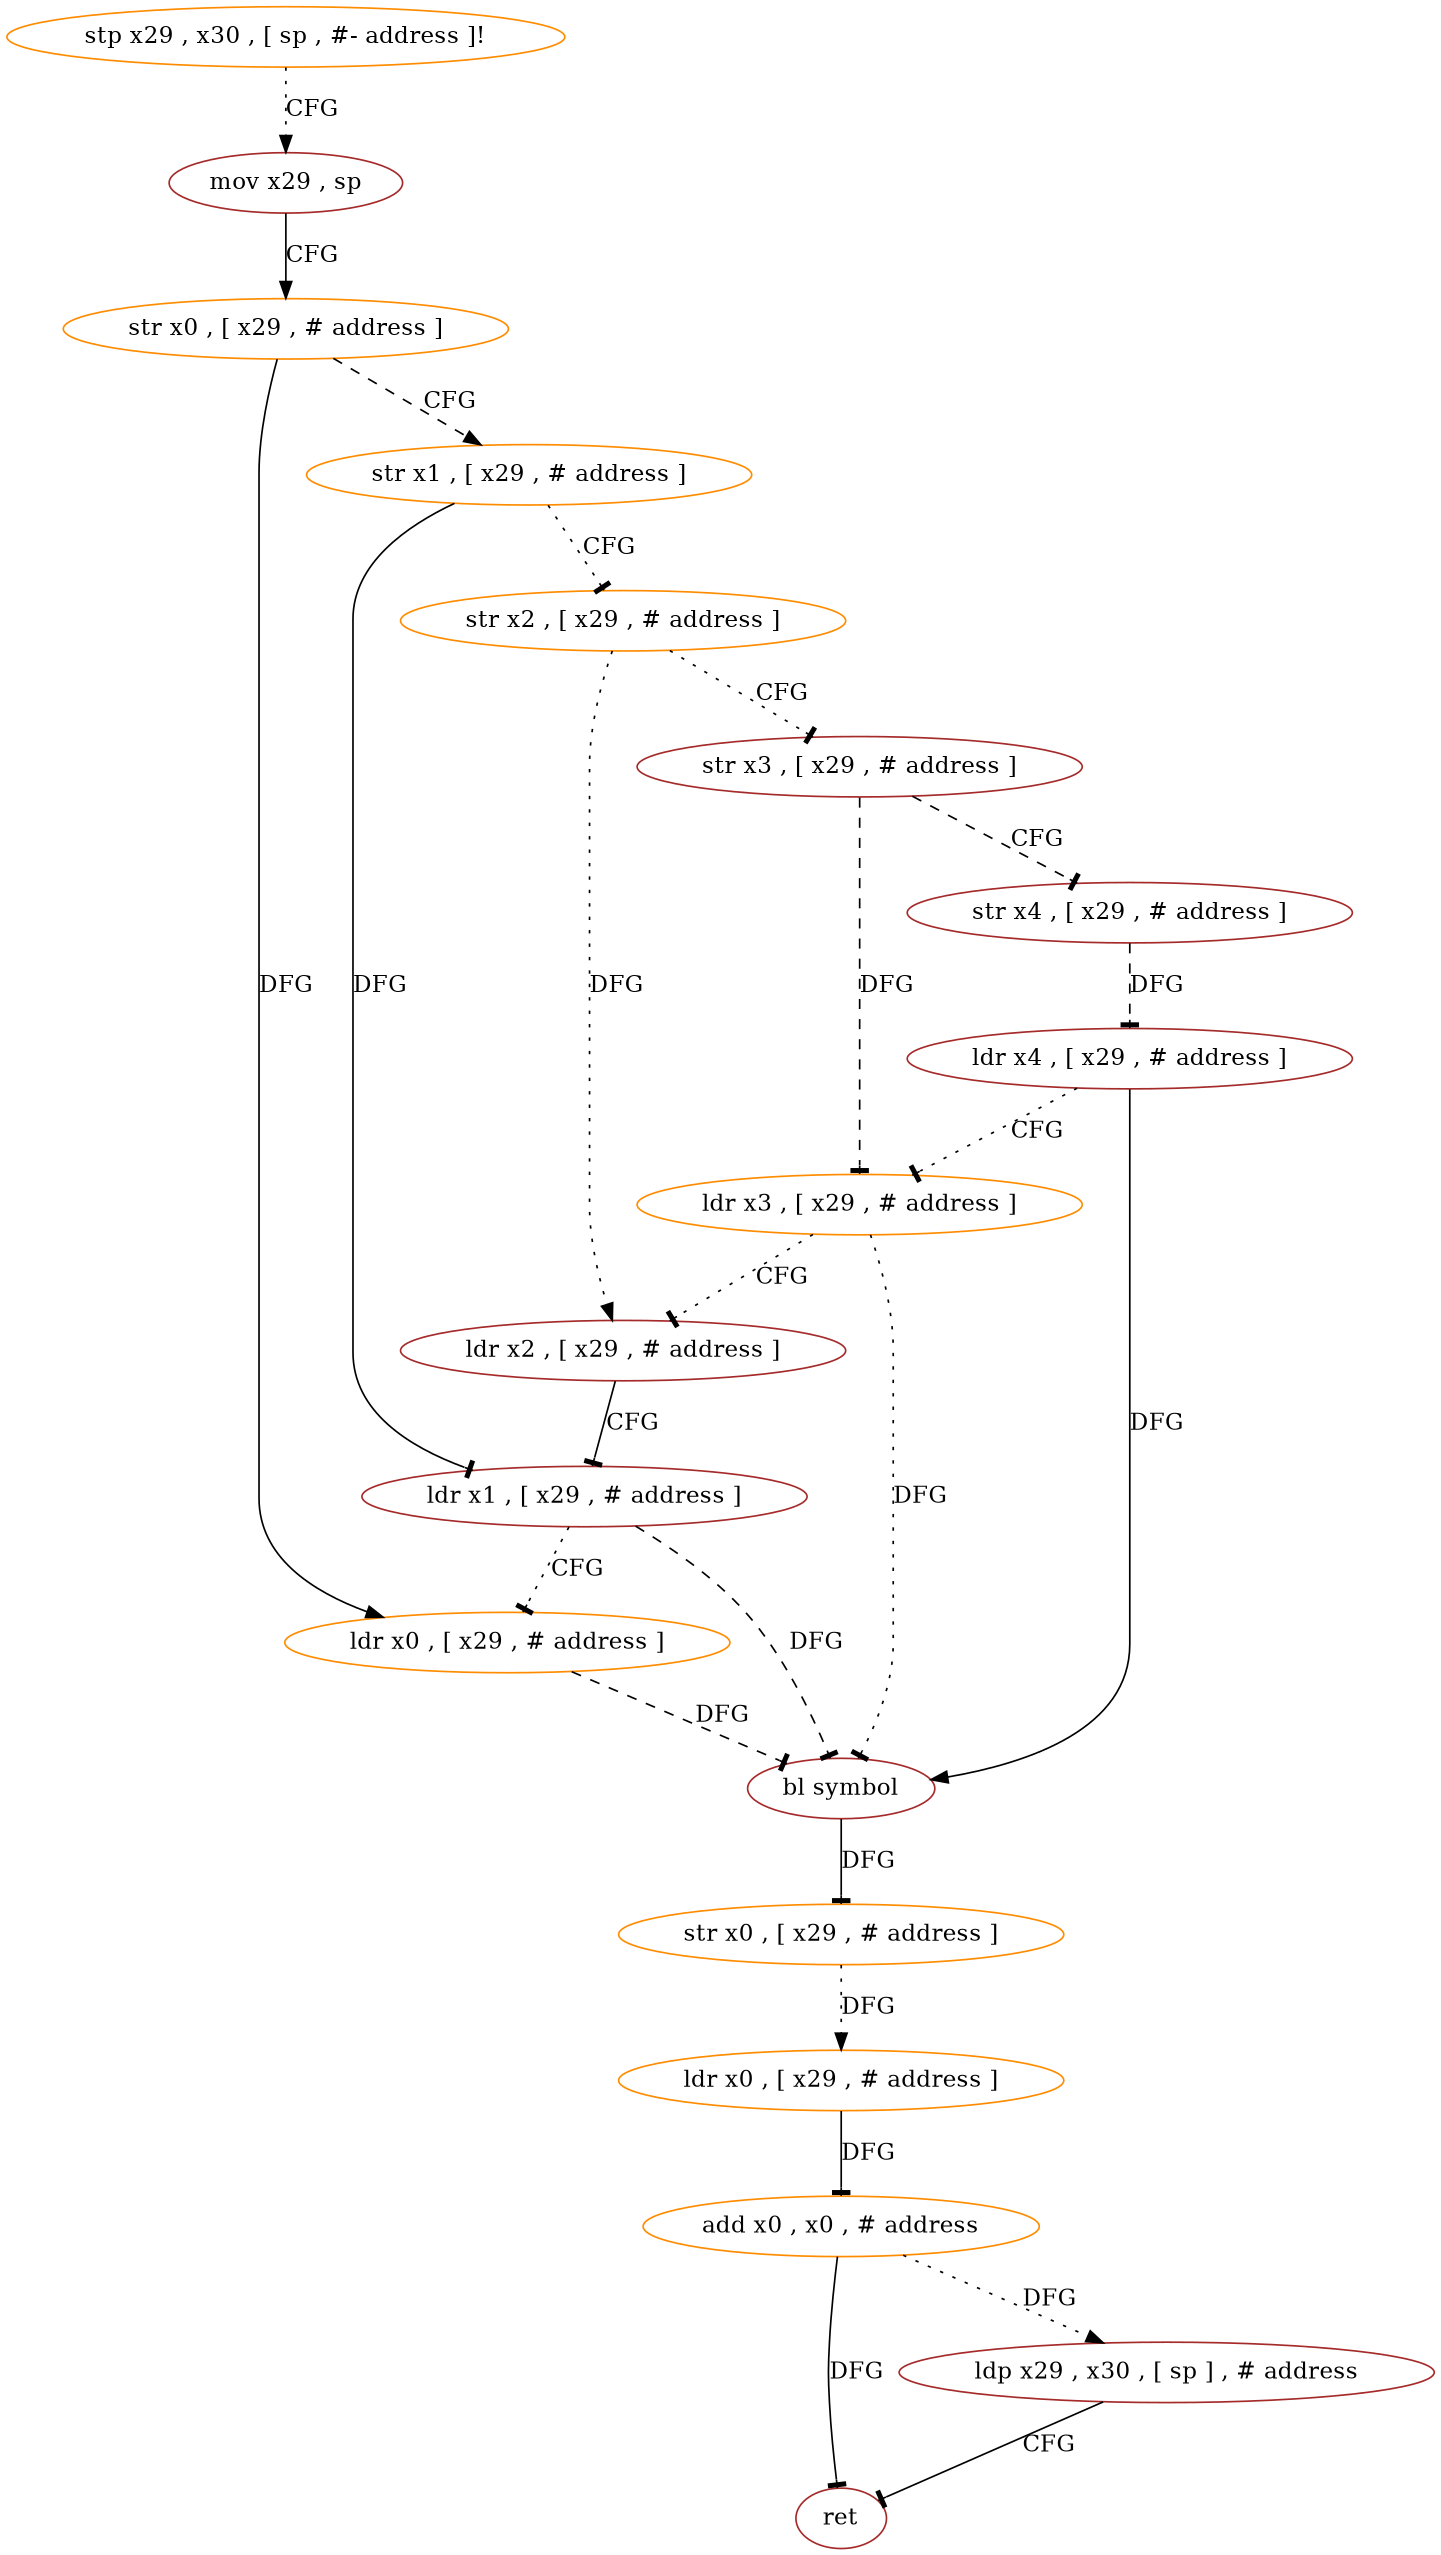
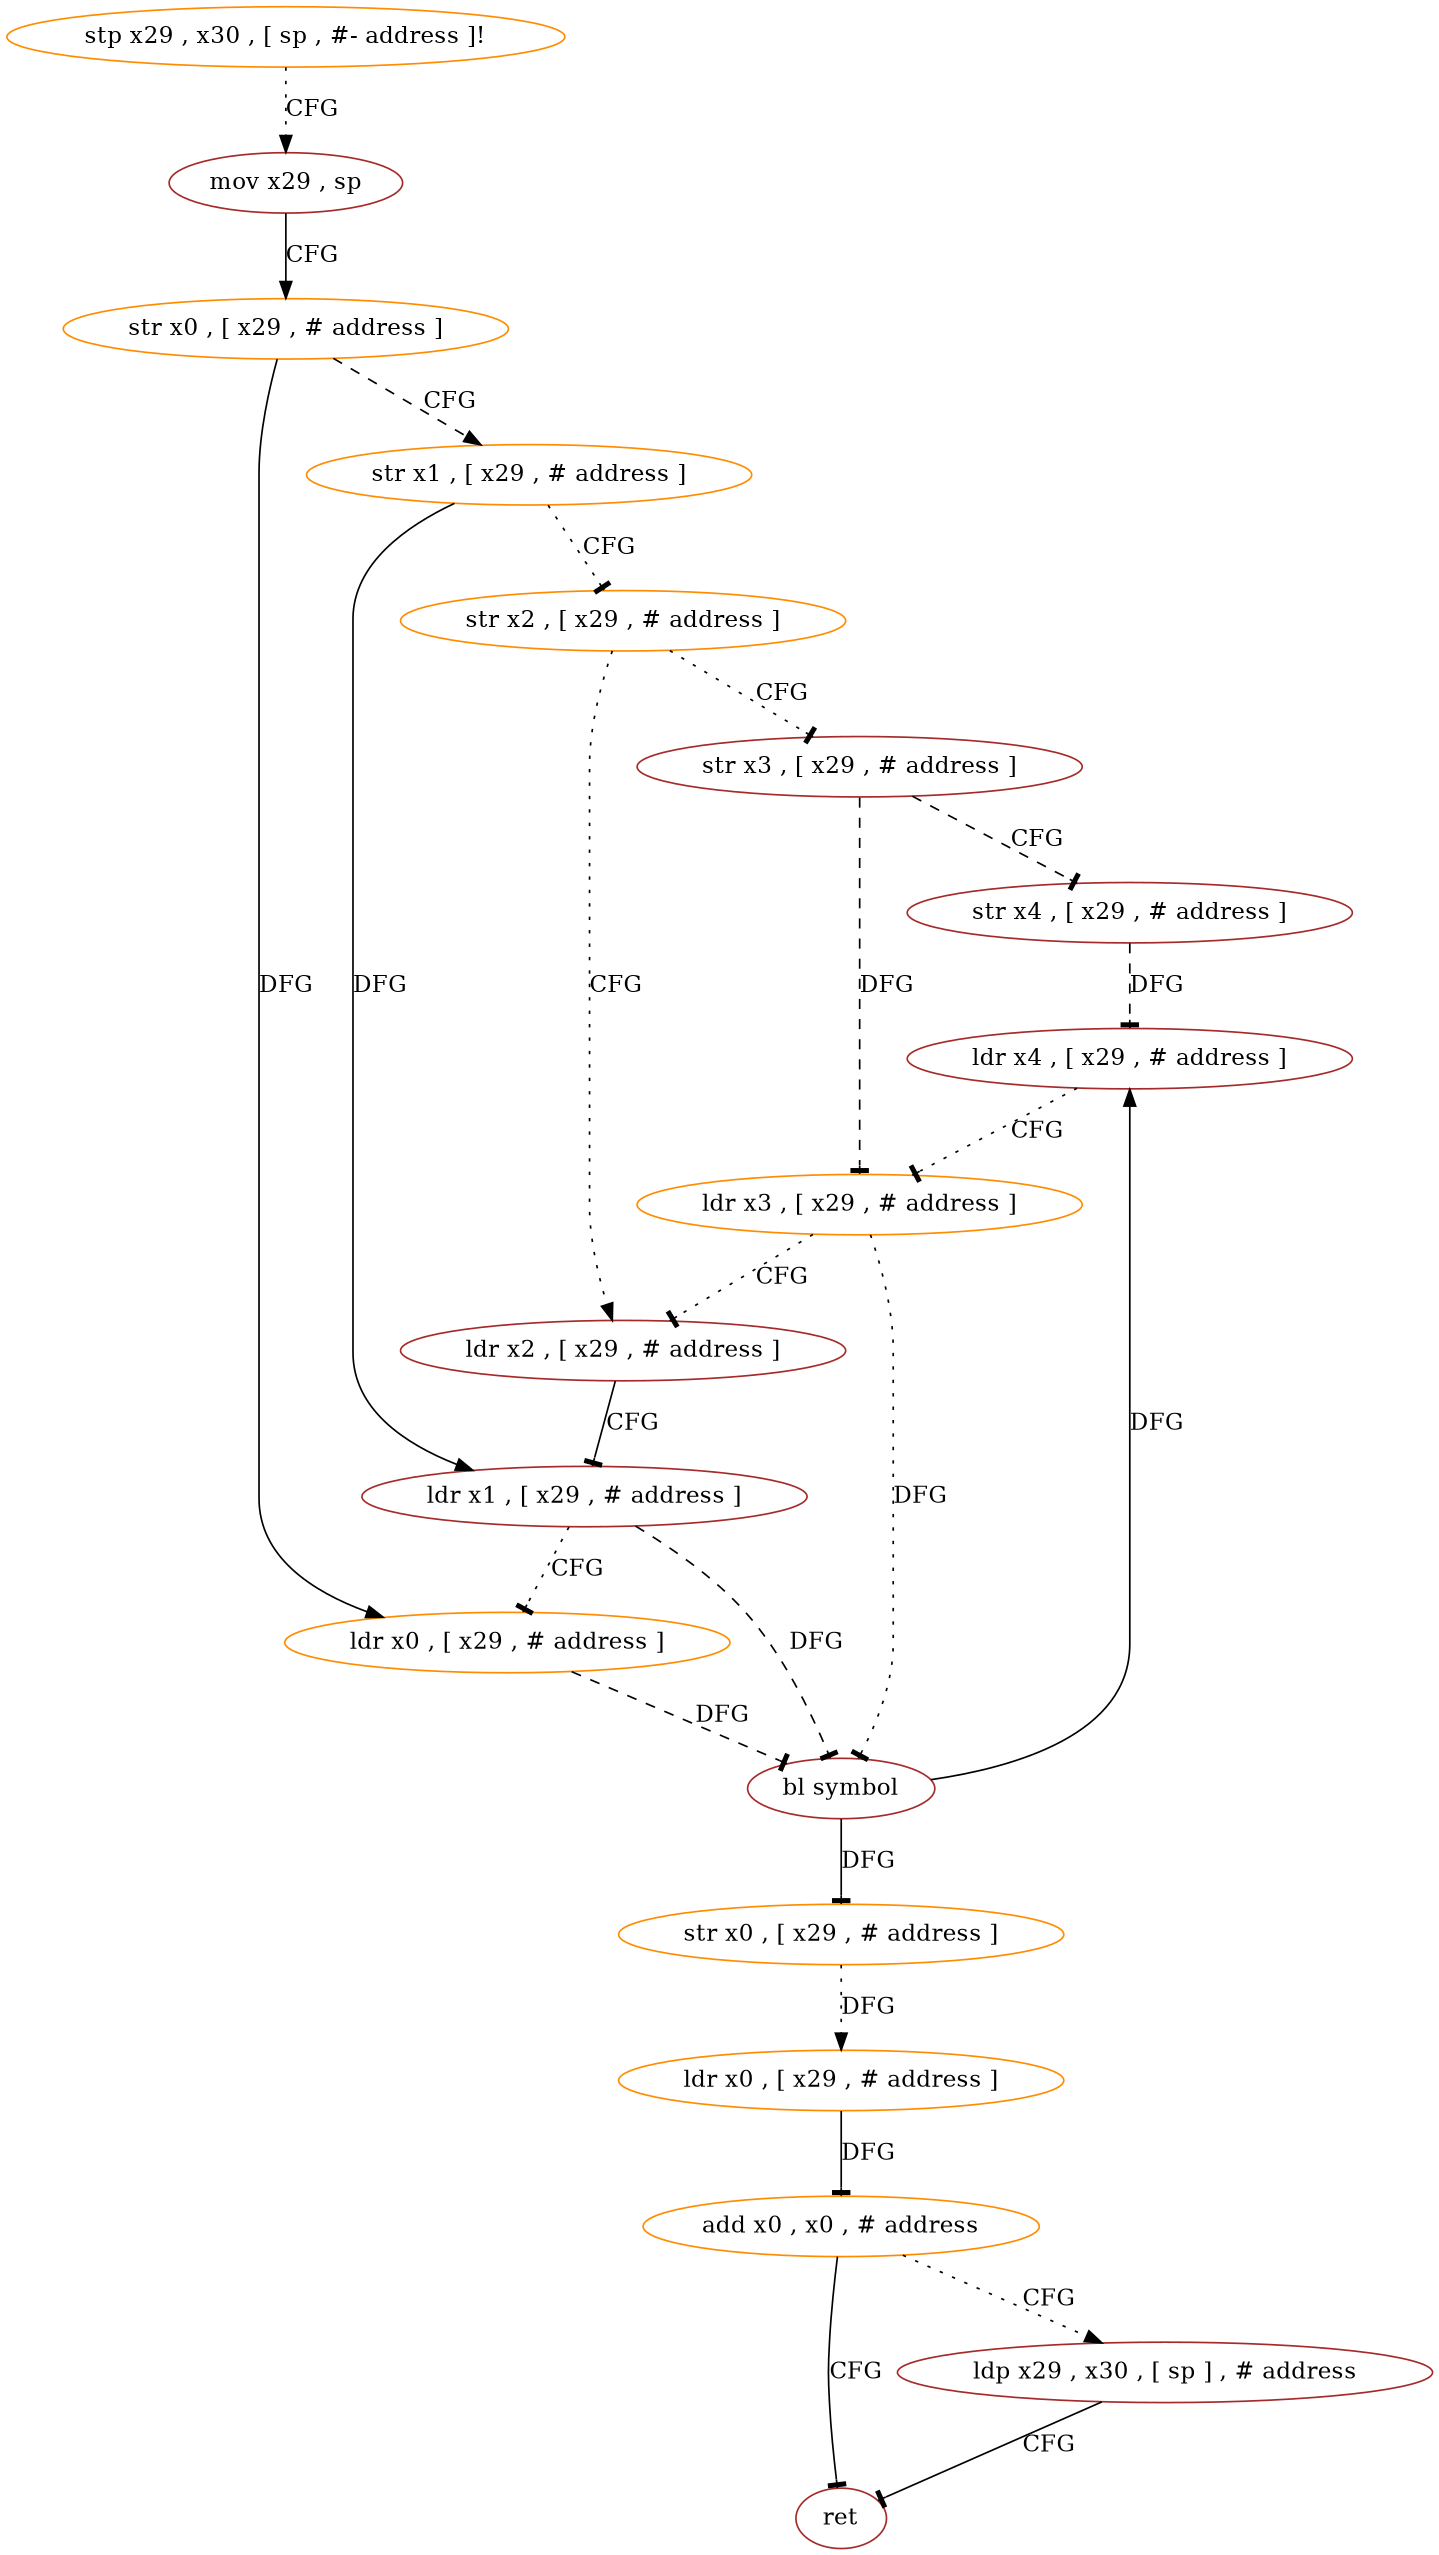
(617, 986) -> (616, 986)
(353, 990) -> (353, 986)
(1130, 1489) -> (1130, 1506)
(1050, 2299) -> (1049, 2299)
(857, 2372) -> (856, 2372)
